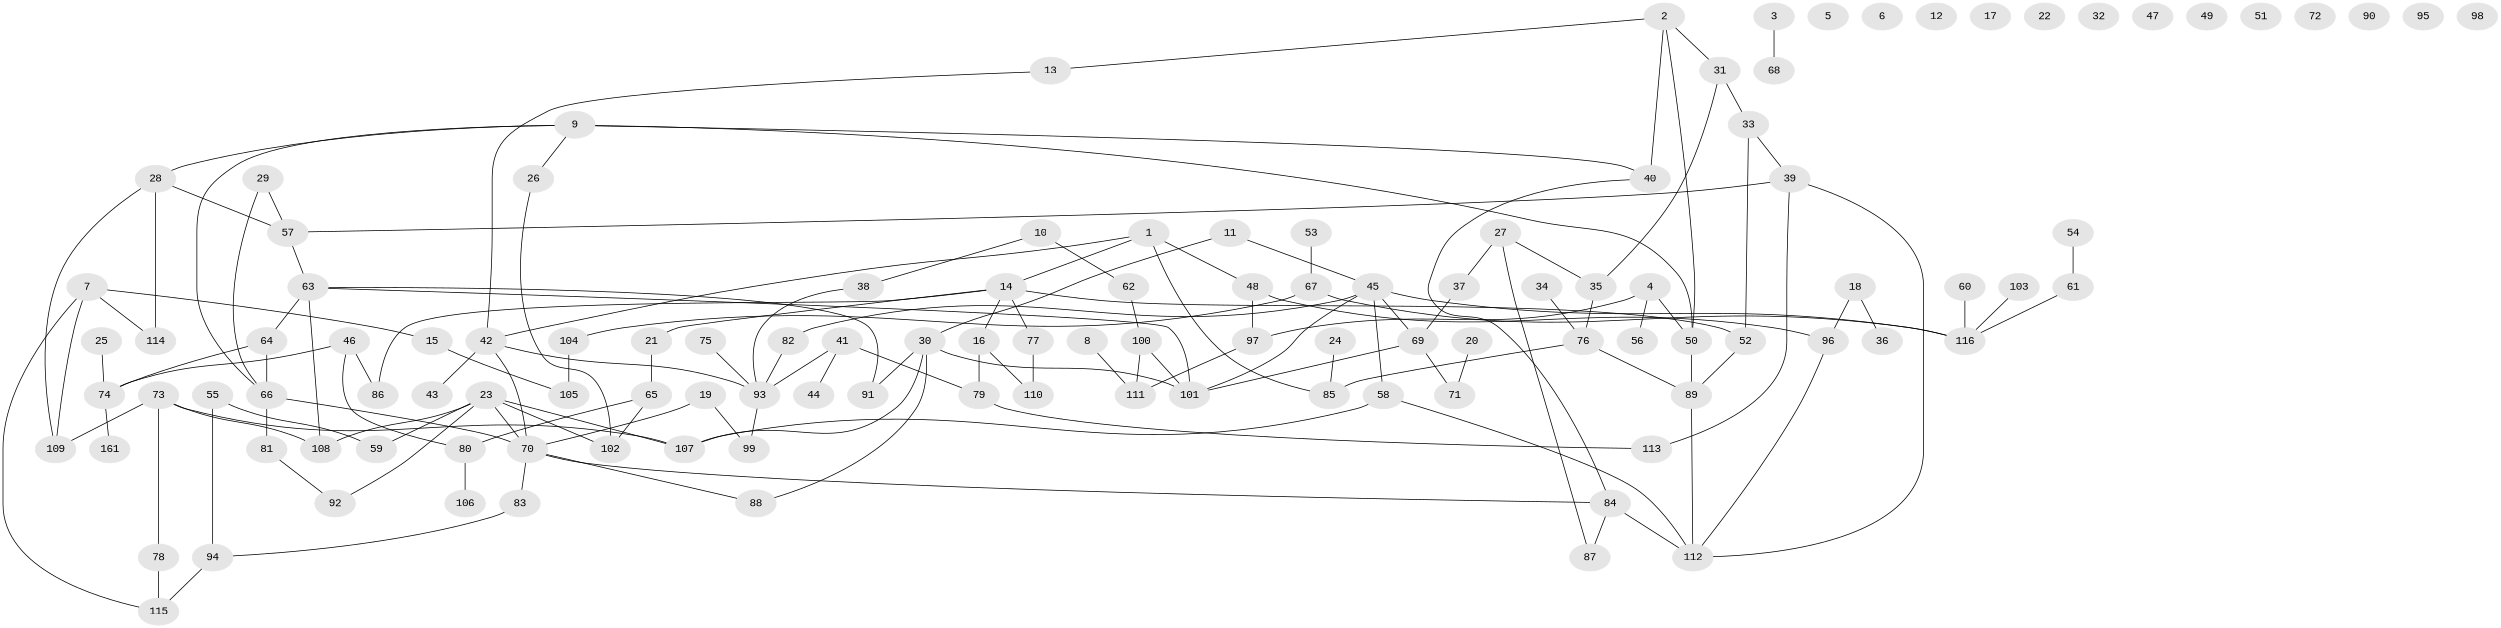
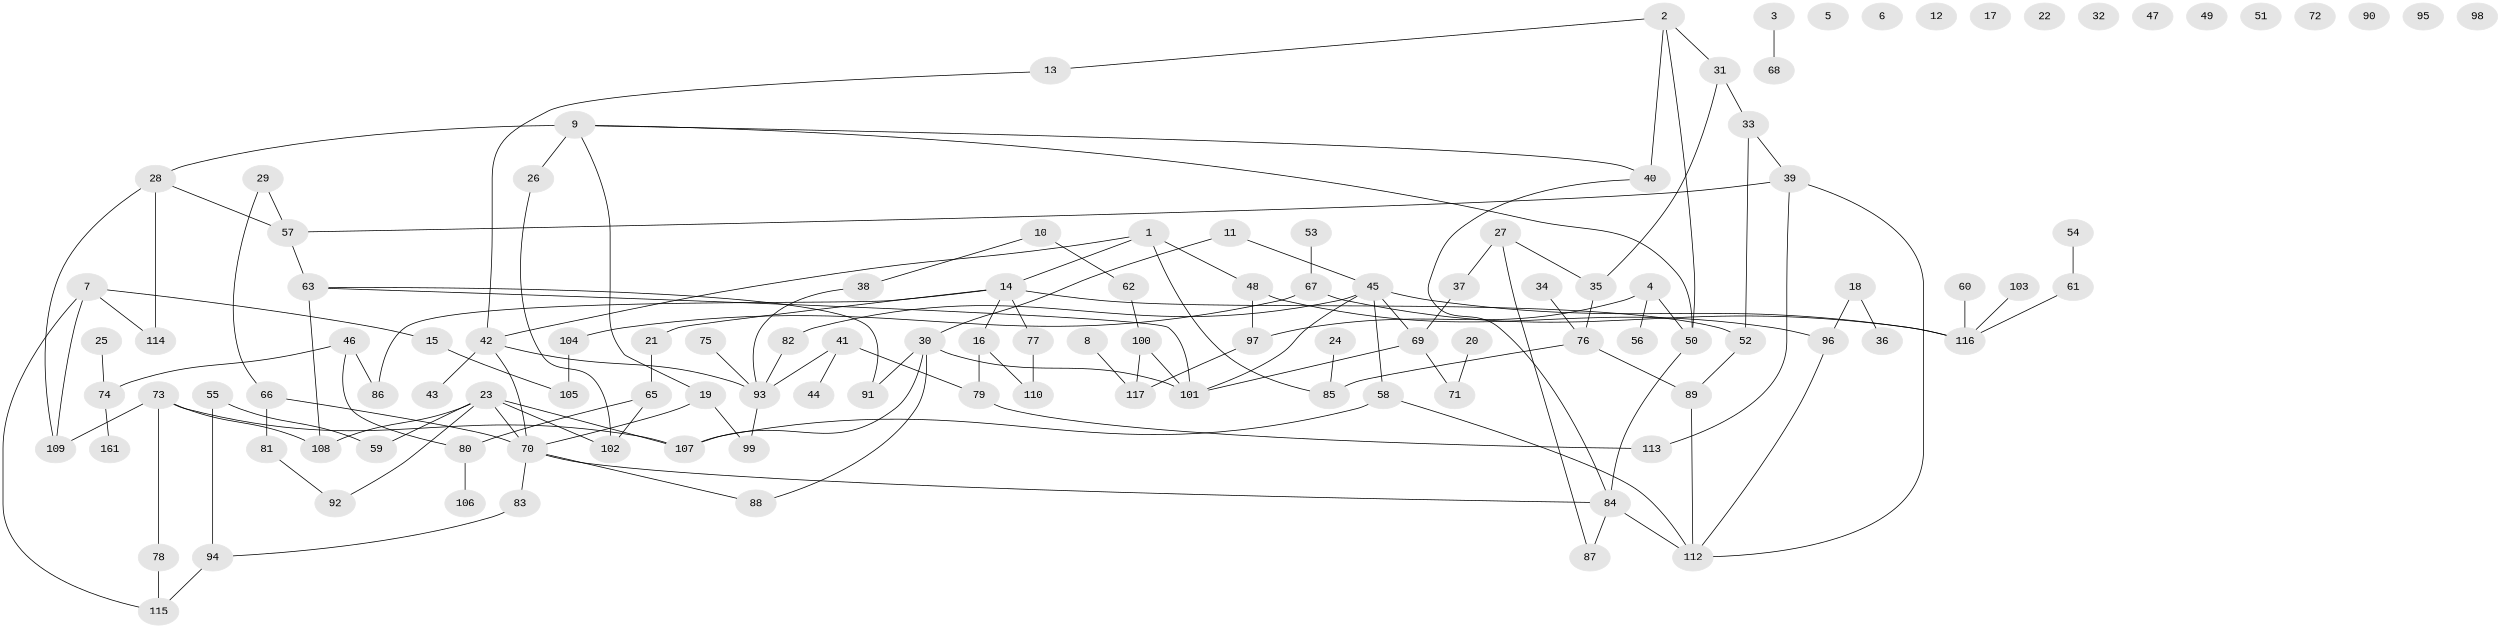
(255, 157) -> (610, 282)
(267, 341) -> none
(1691, 368) -> (1635, 416)
(1135, 395) -> (1135, 395)
